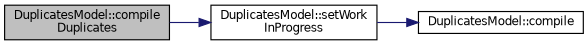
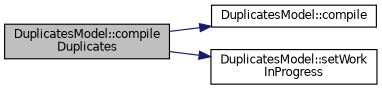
(392, 22) -> (185, 30)
